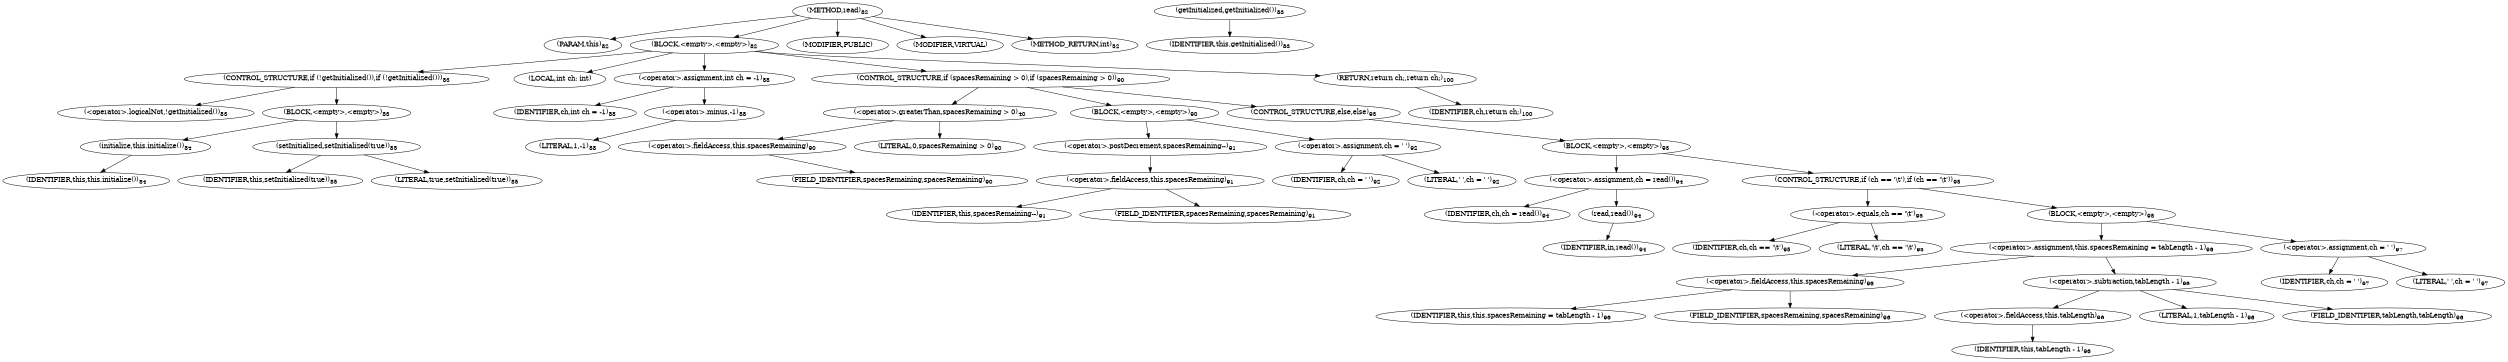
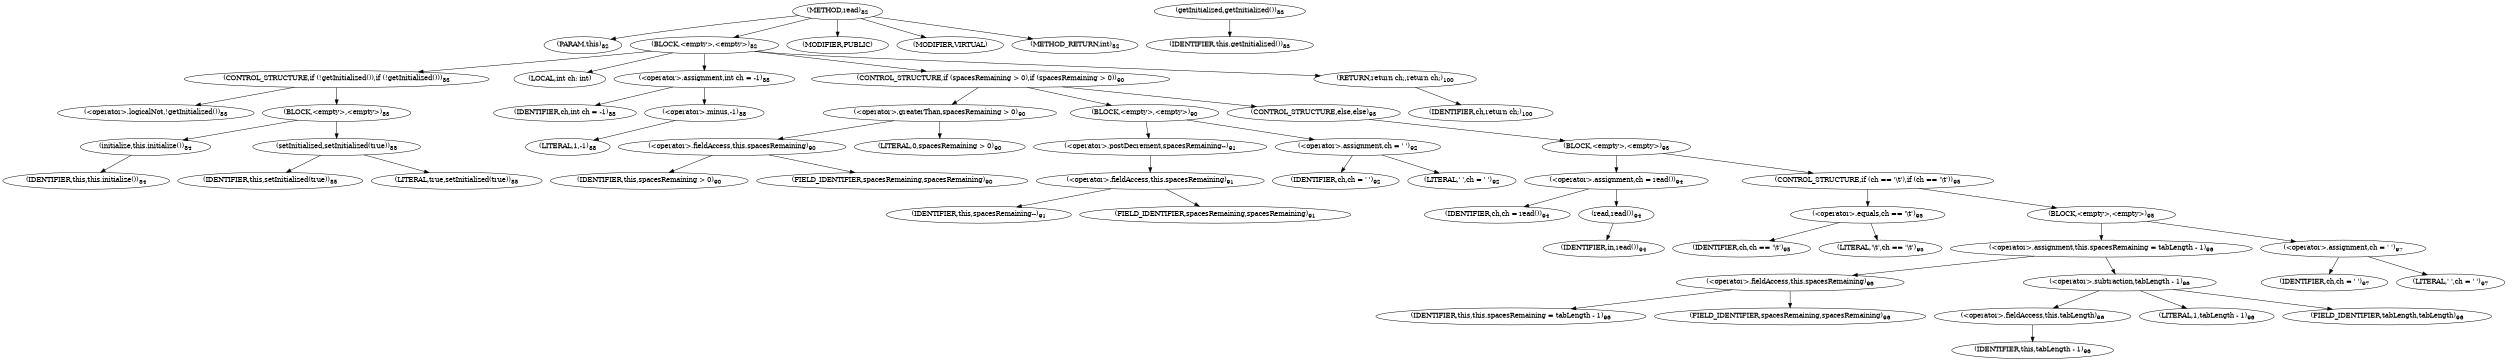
(1022, 112) -> (1022, 112)
none -> (649, 181)
